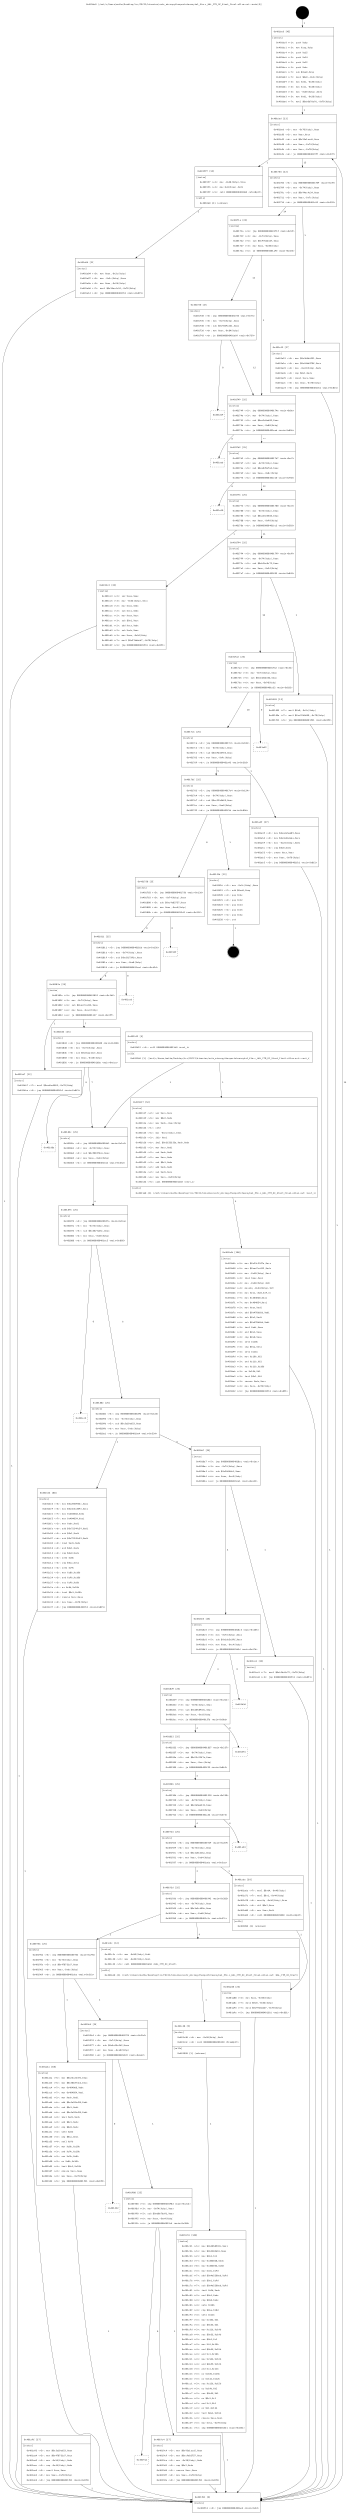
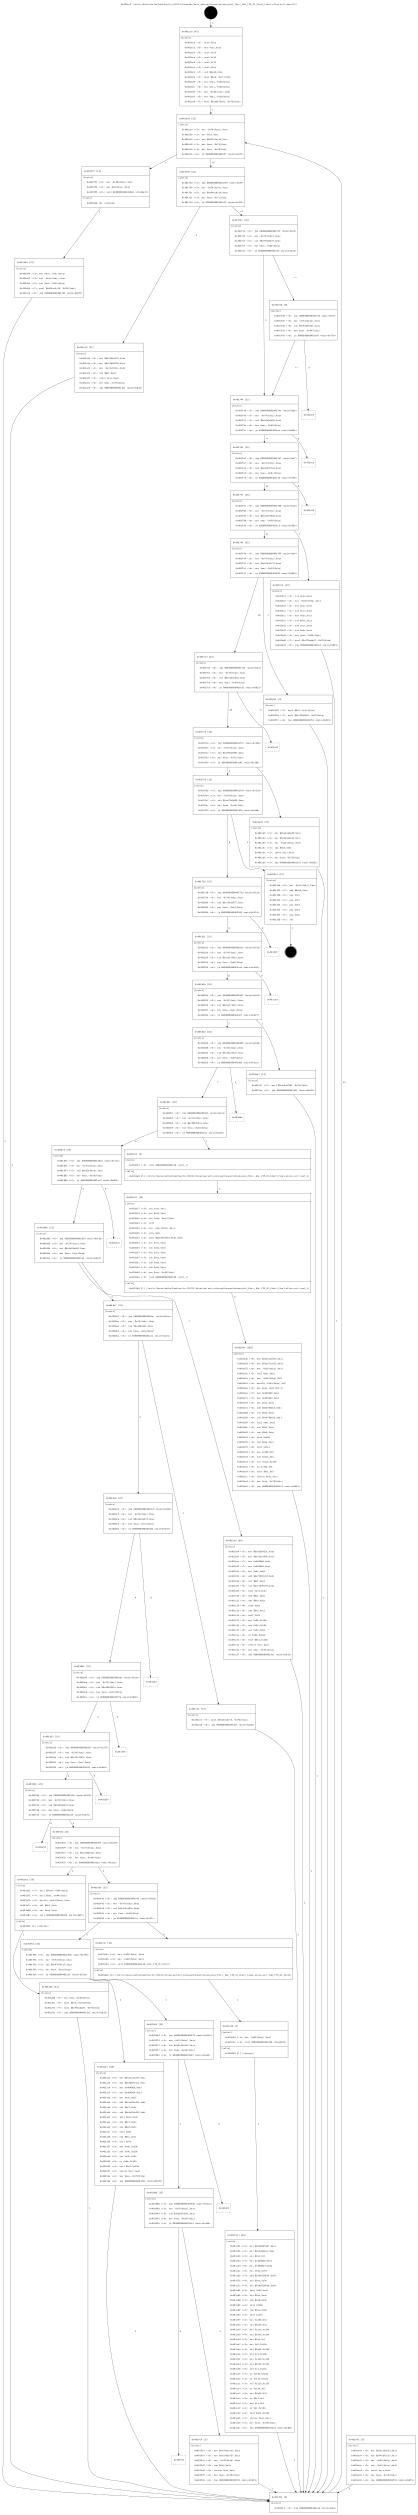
(140, 1089) -> (206, 1143)
none -> (103, 1800)
